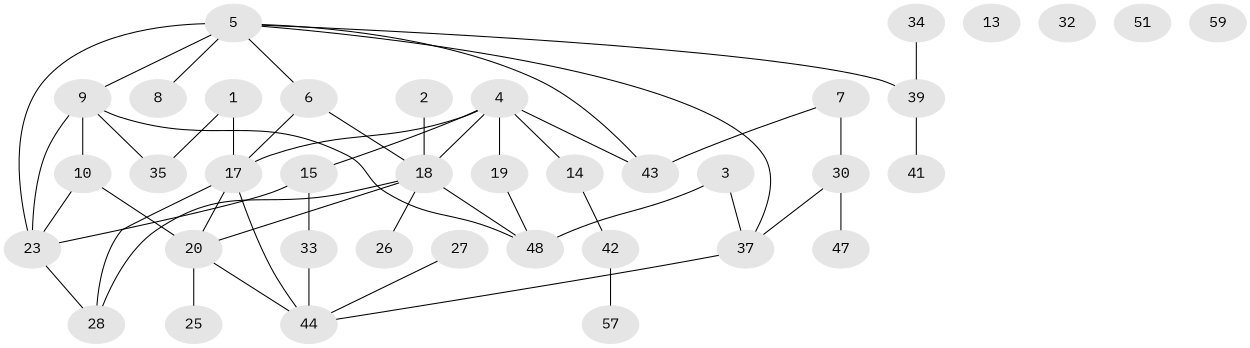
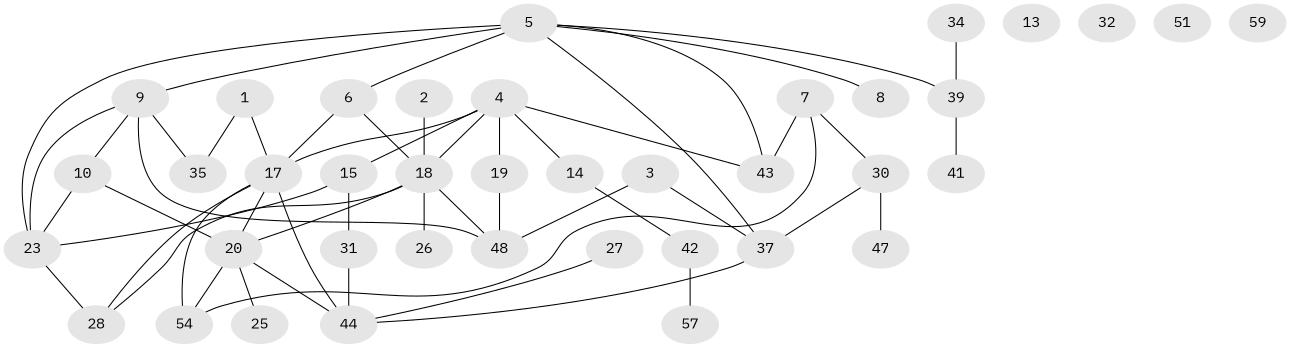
(309, 249) -> (349, 249)
none -> (184, 325)
